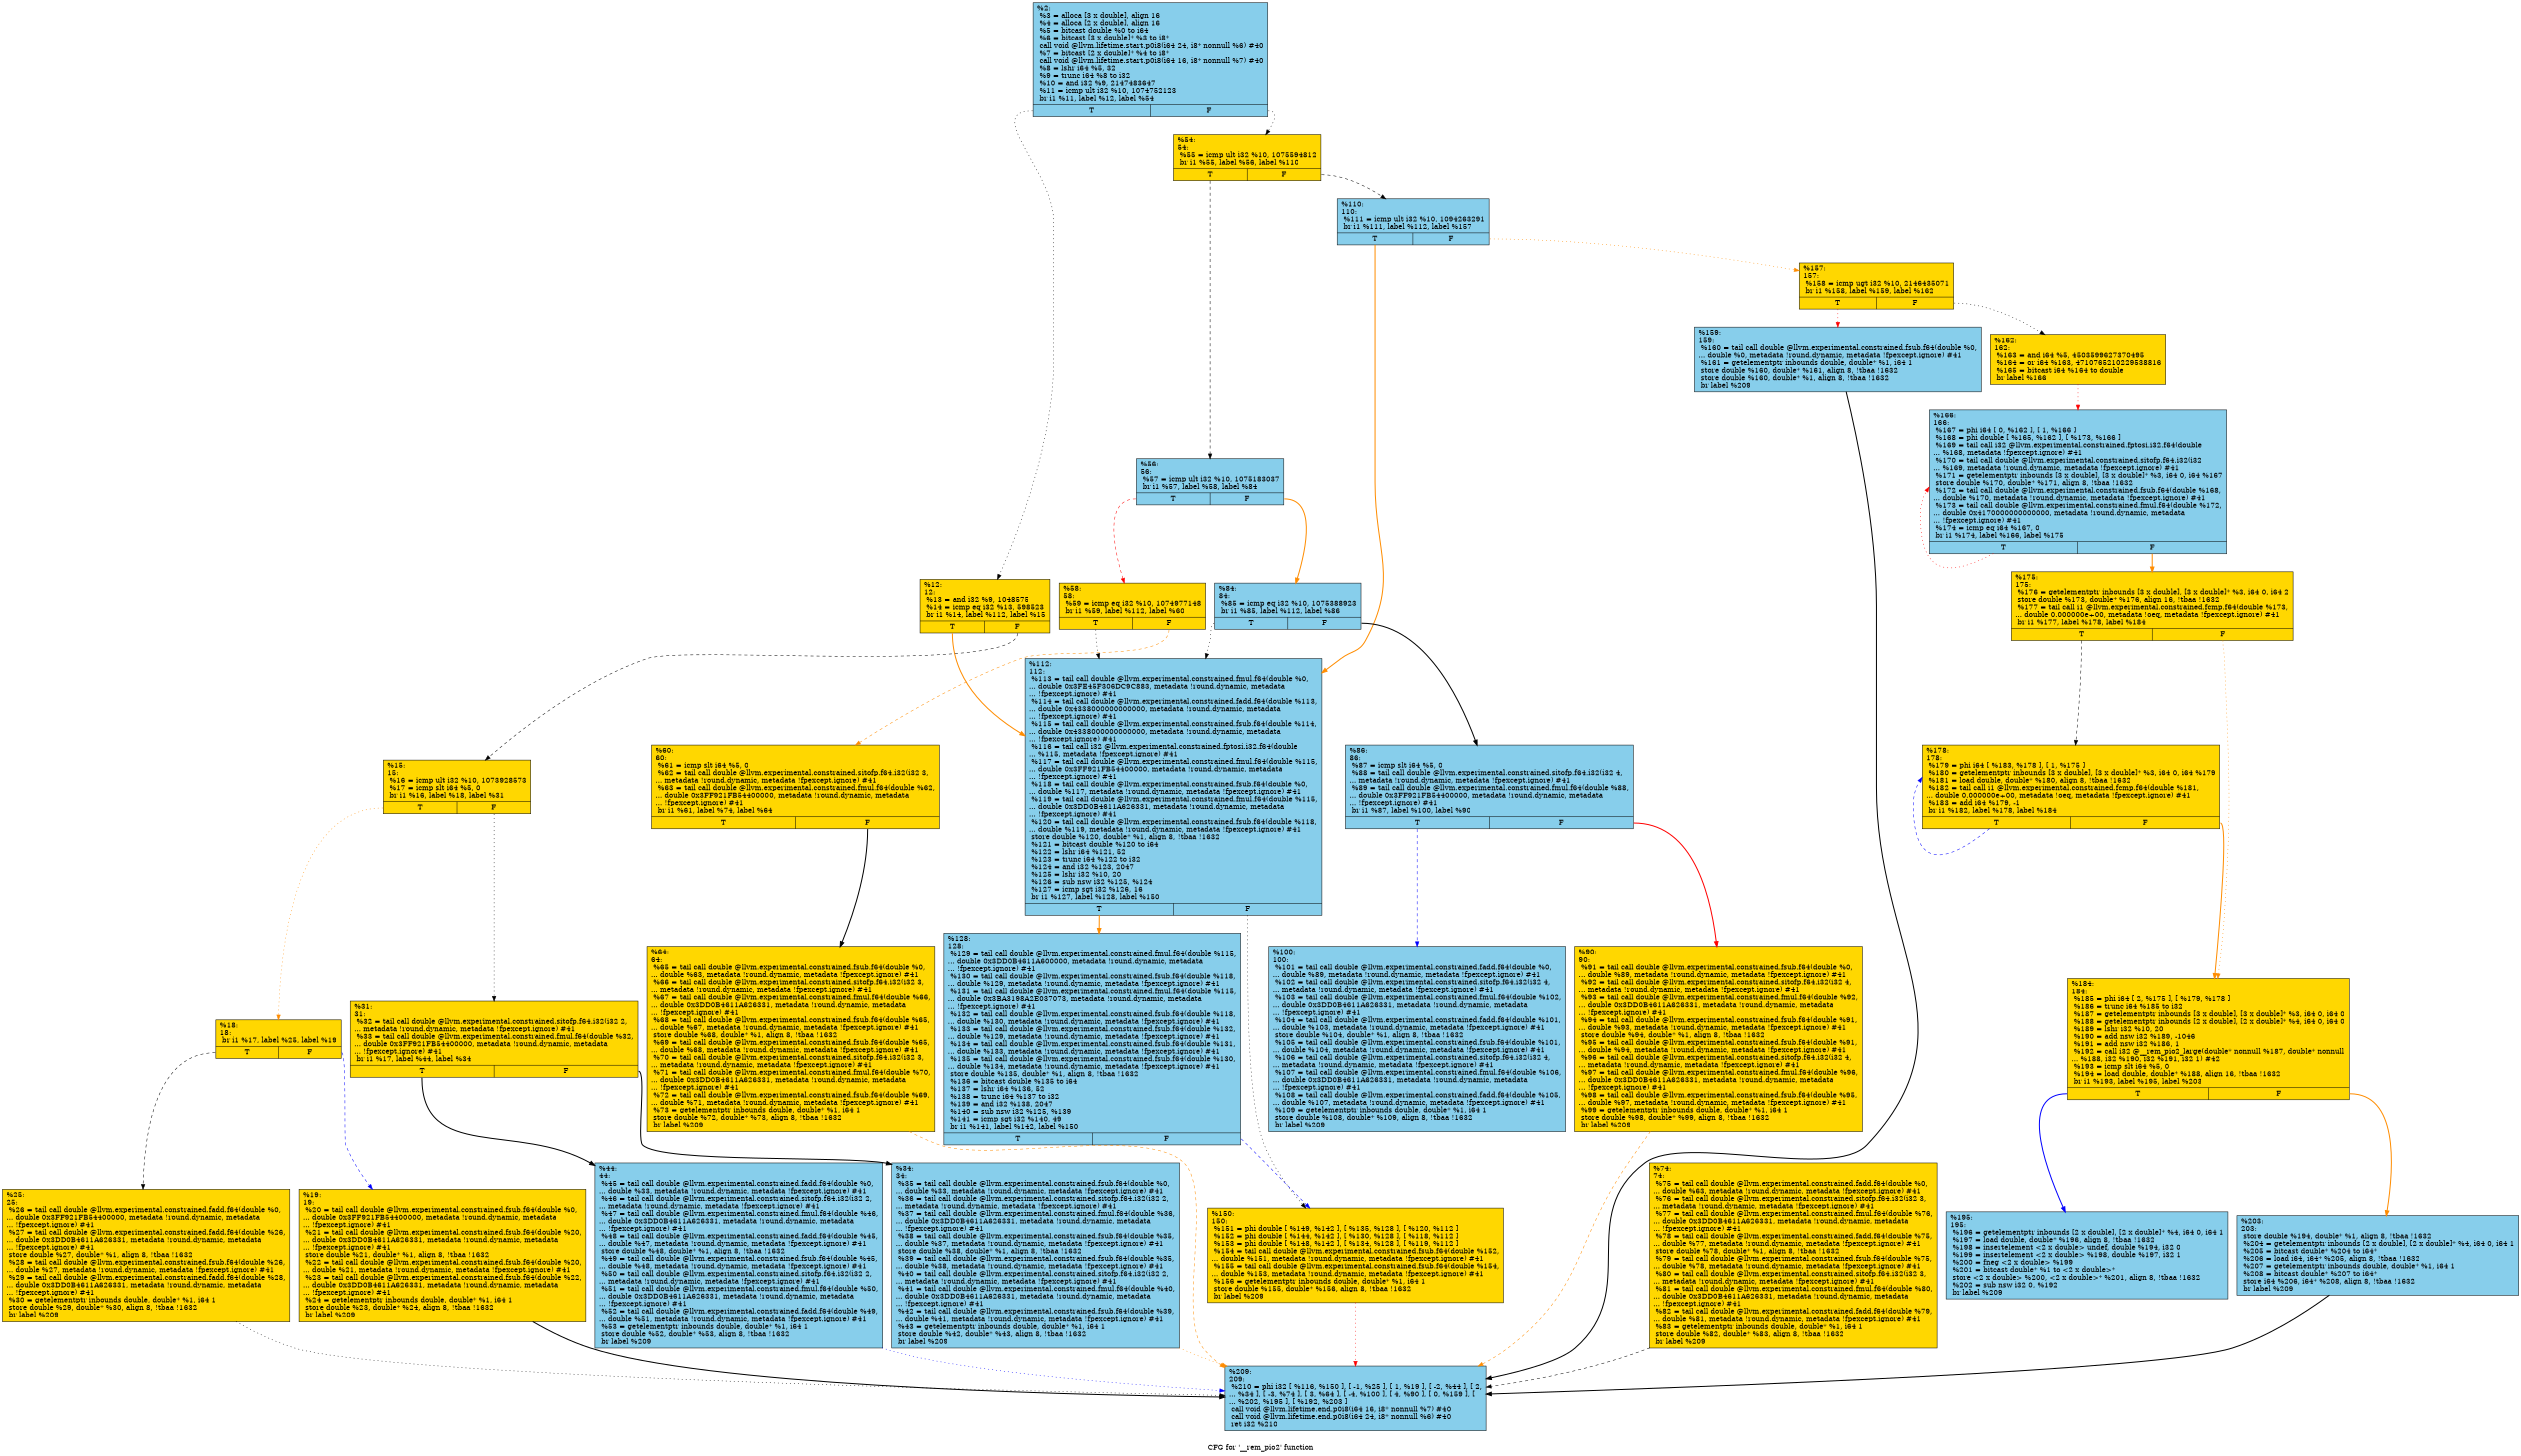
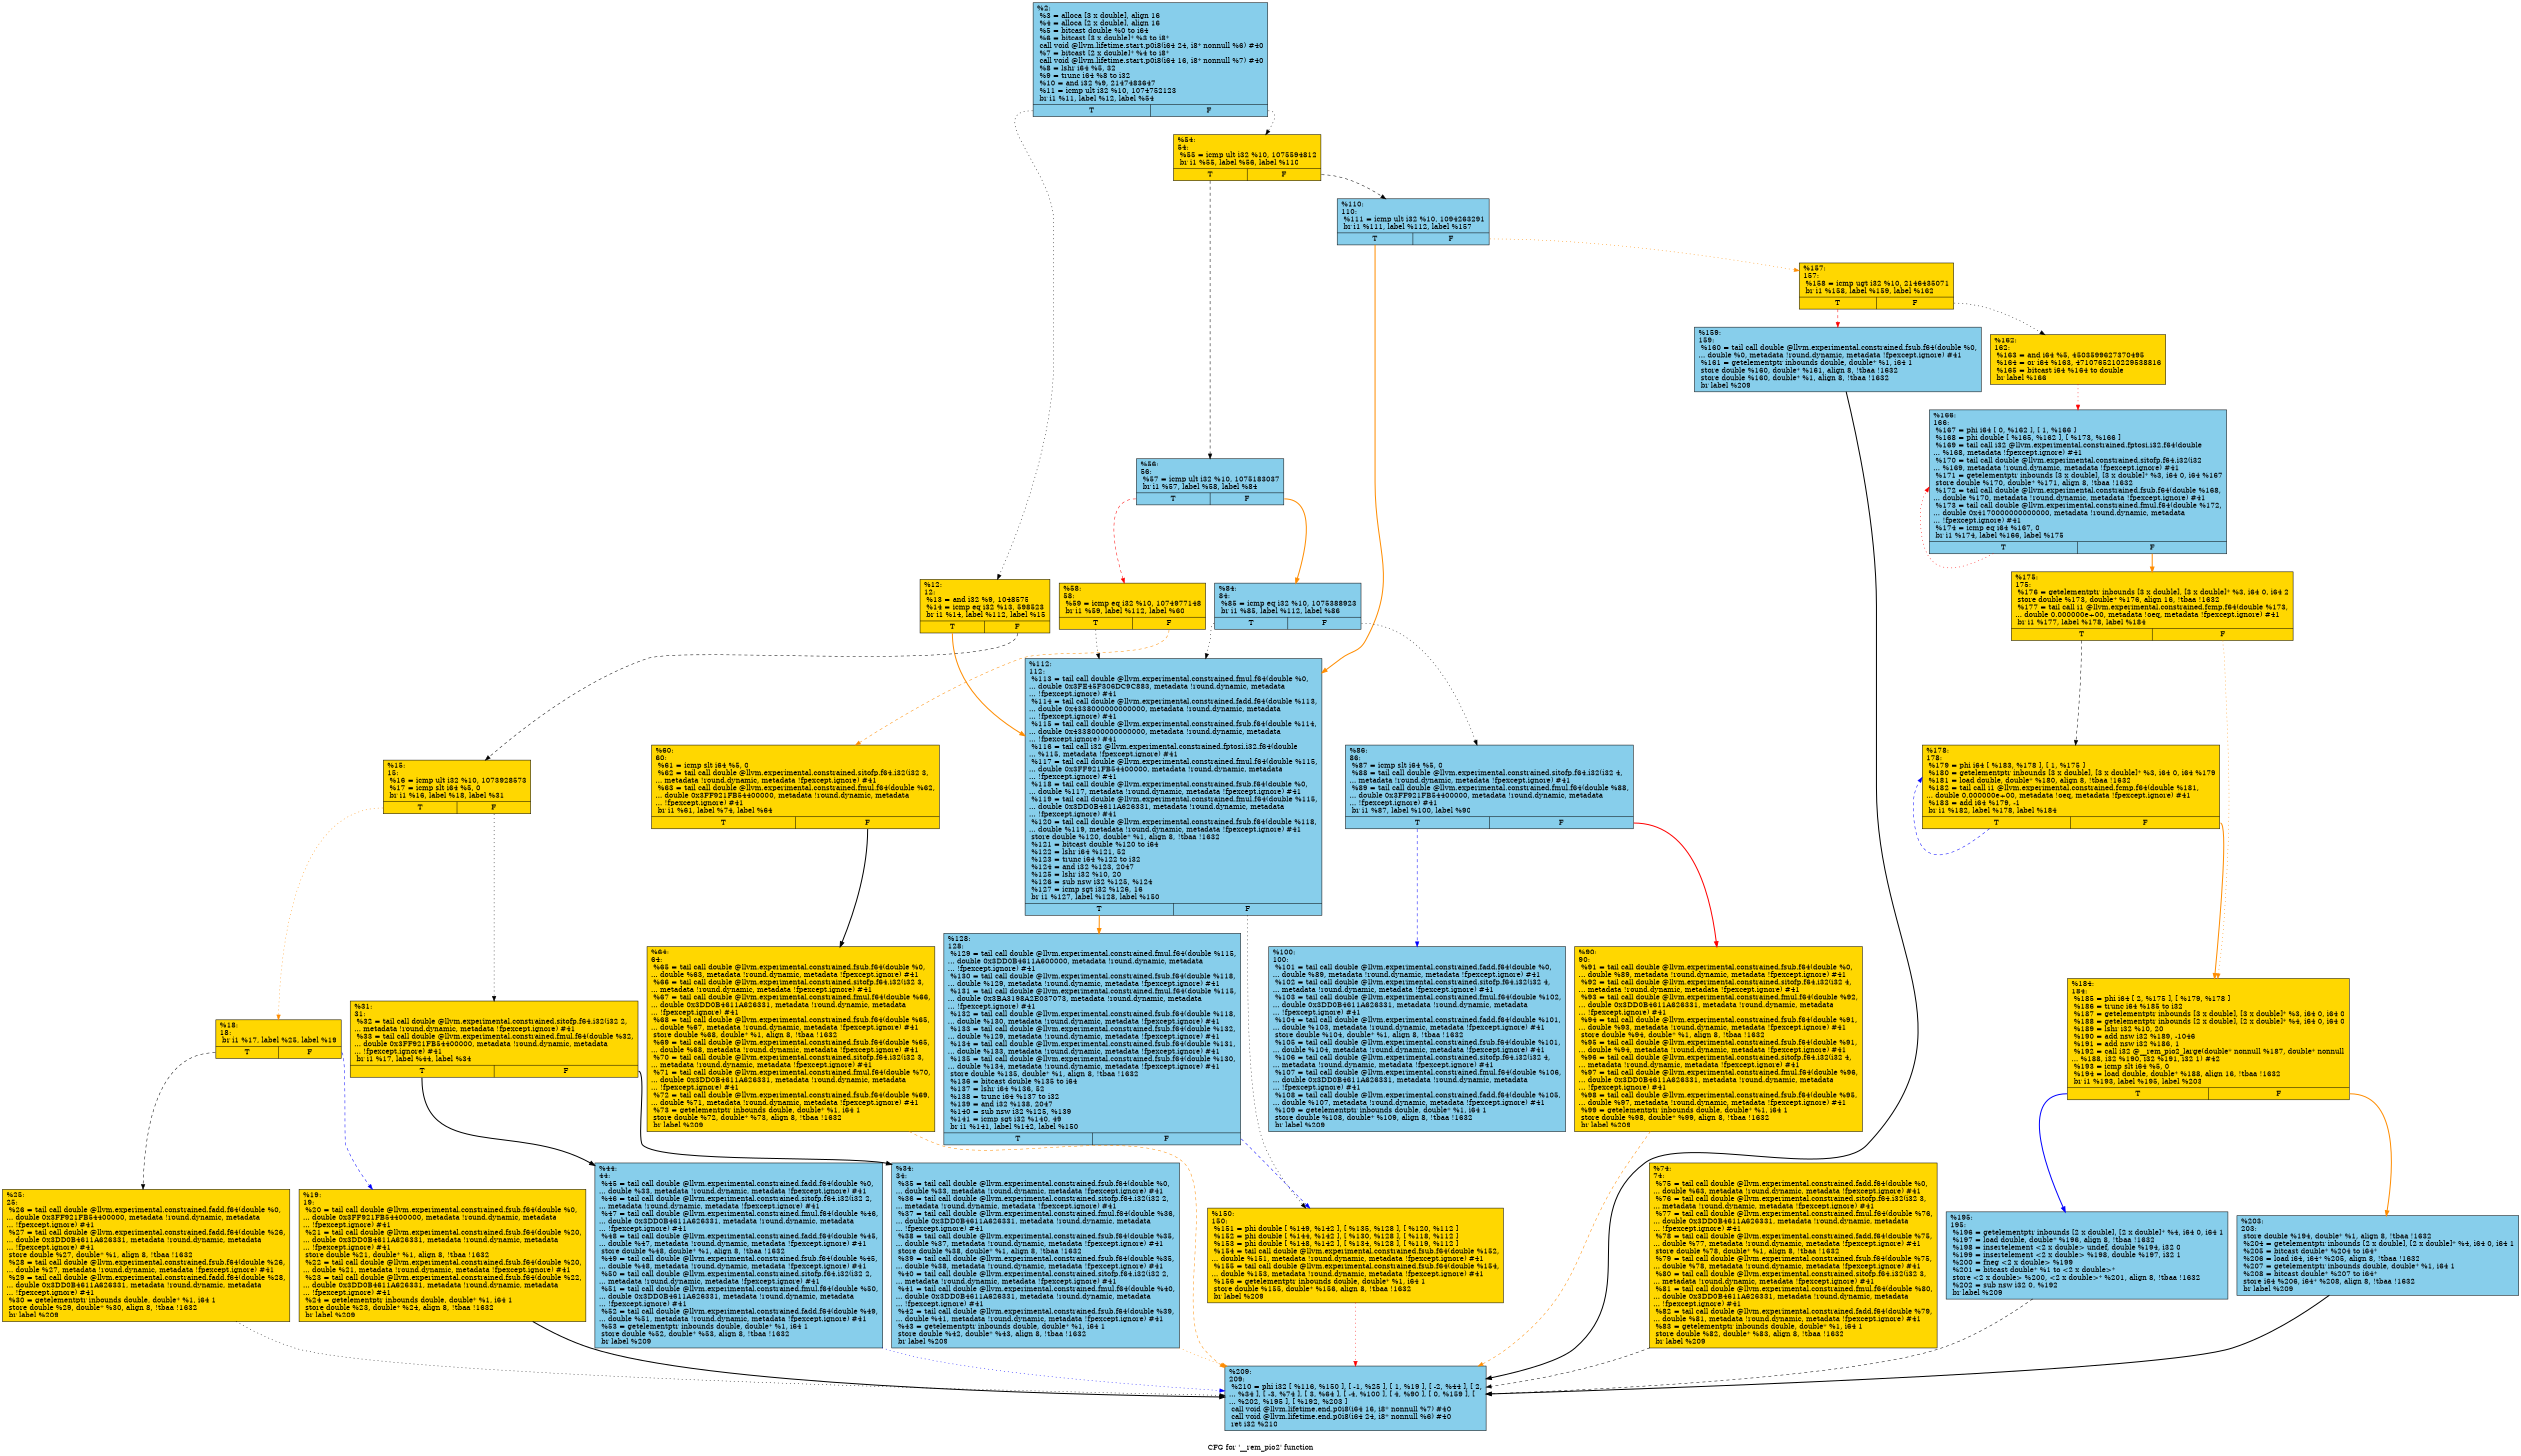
(1838, 316) -> (1838, 316)
(1435, 664) -> (1435, 664)
none -> (1769, 1376)
